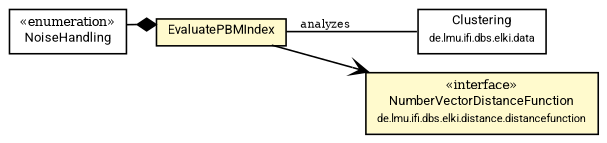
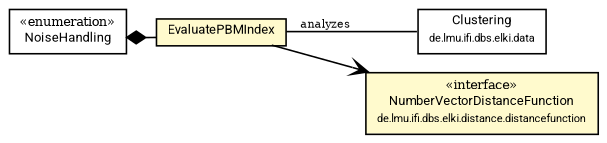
(132, 25) -> (151, 38)
